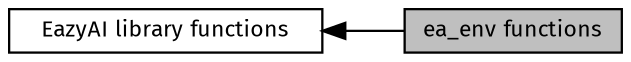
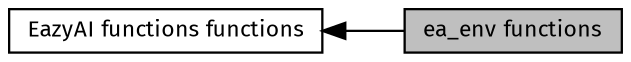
(166, 31) -> (166, 31)
